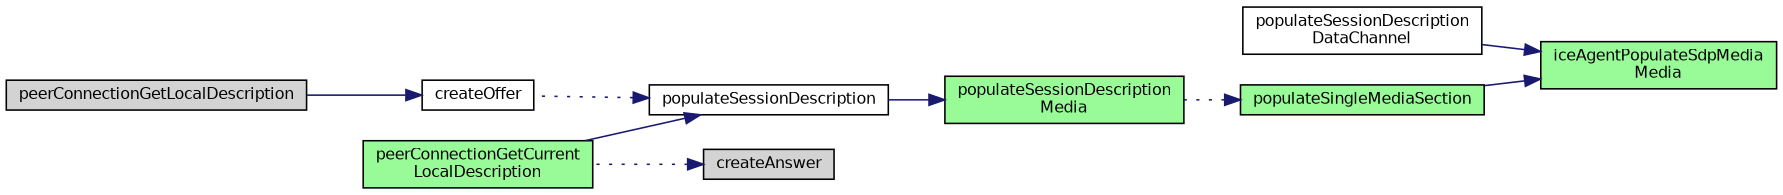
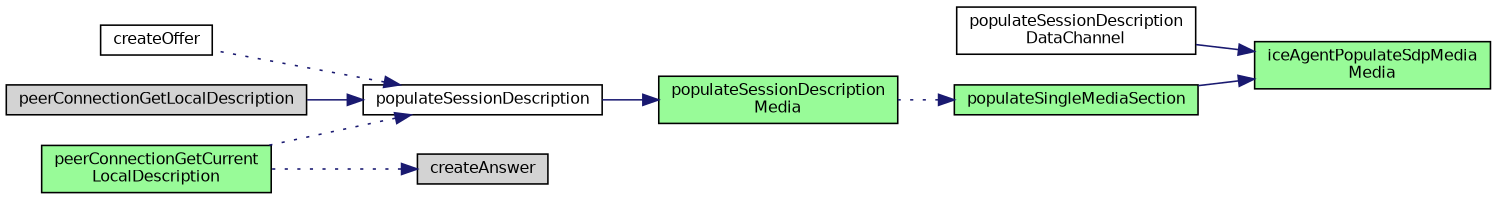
(356, 95) -> (327, 100)
(635, 129) -> (332, 132)
